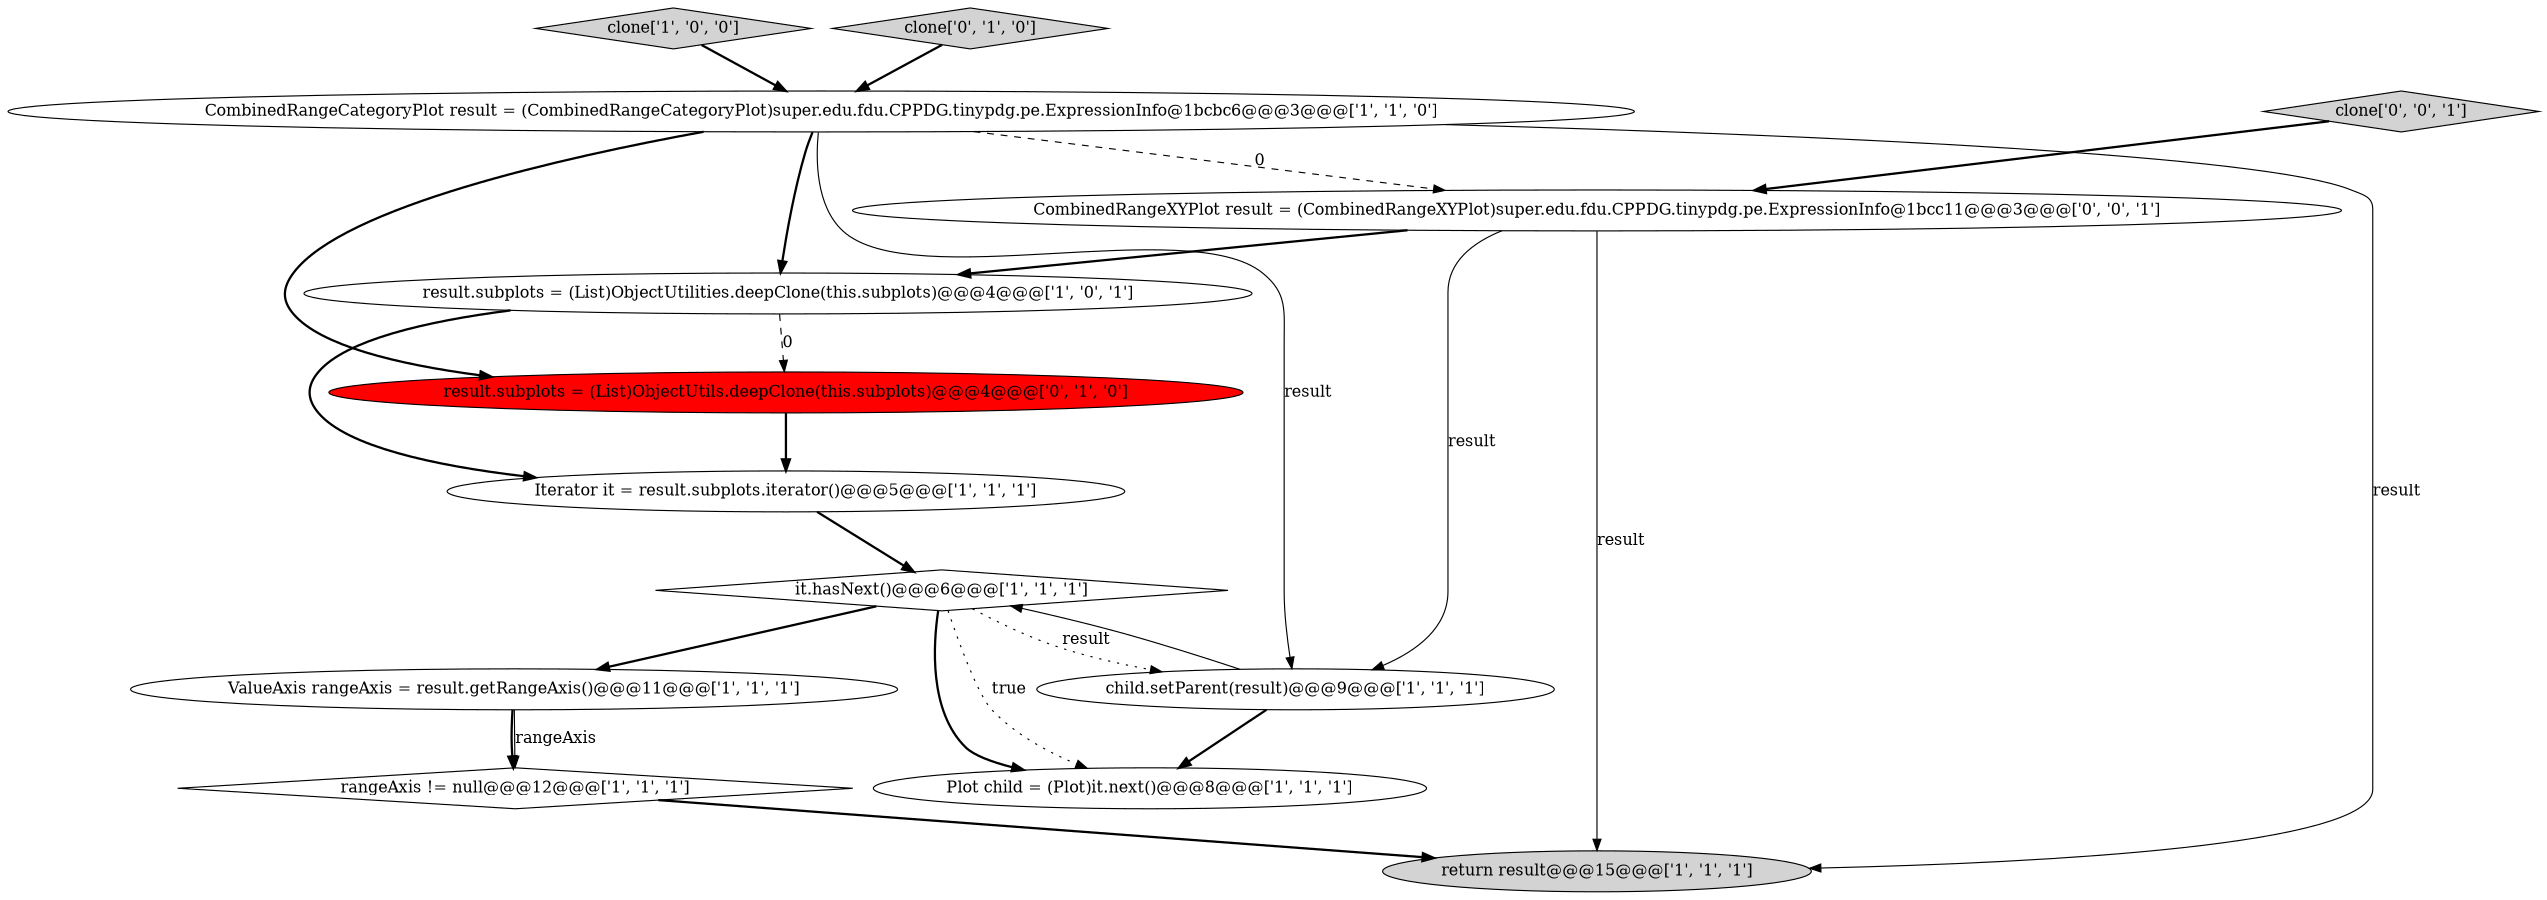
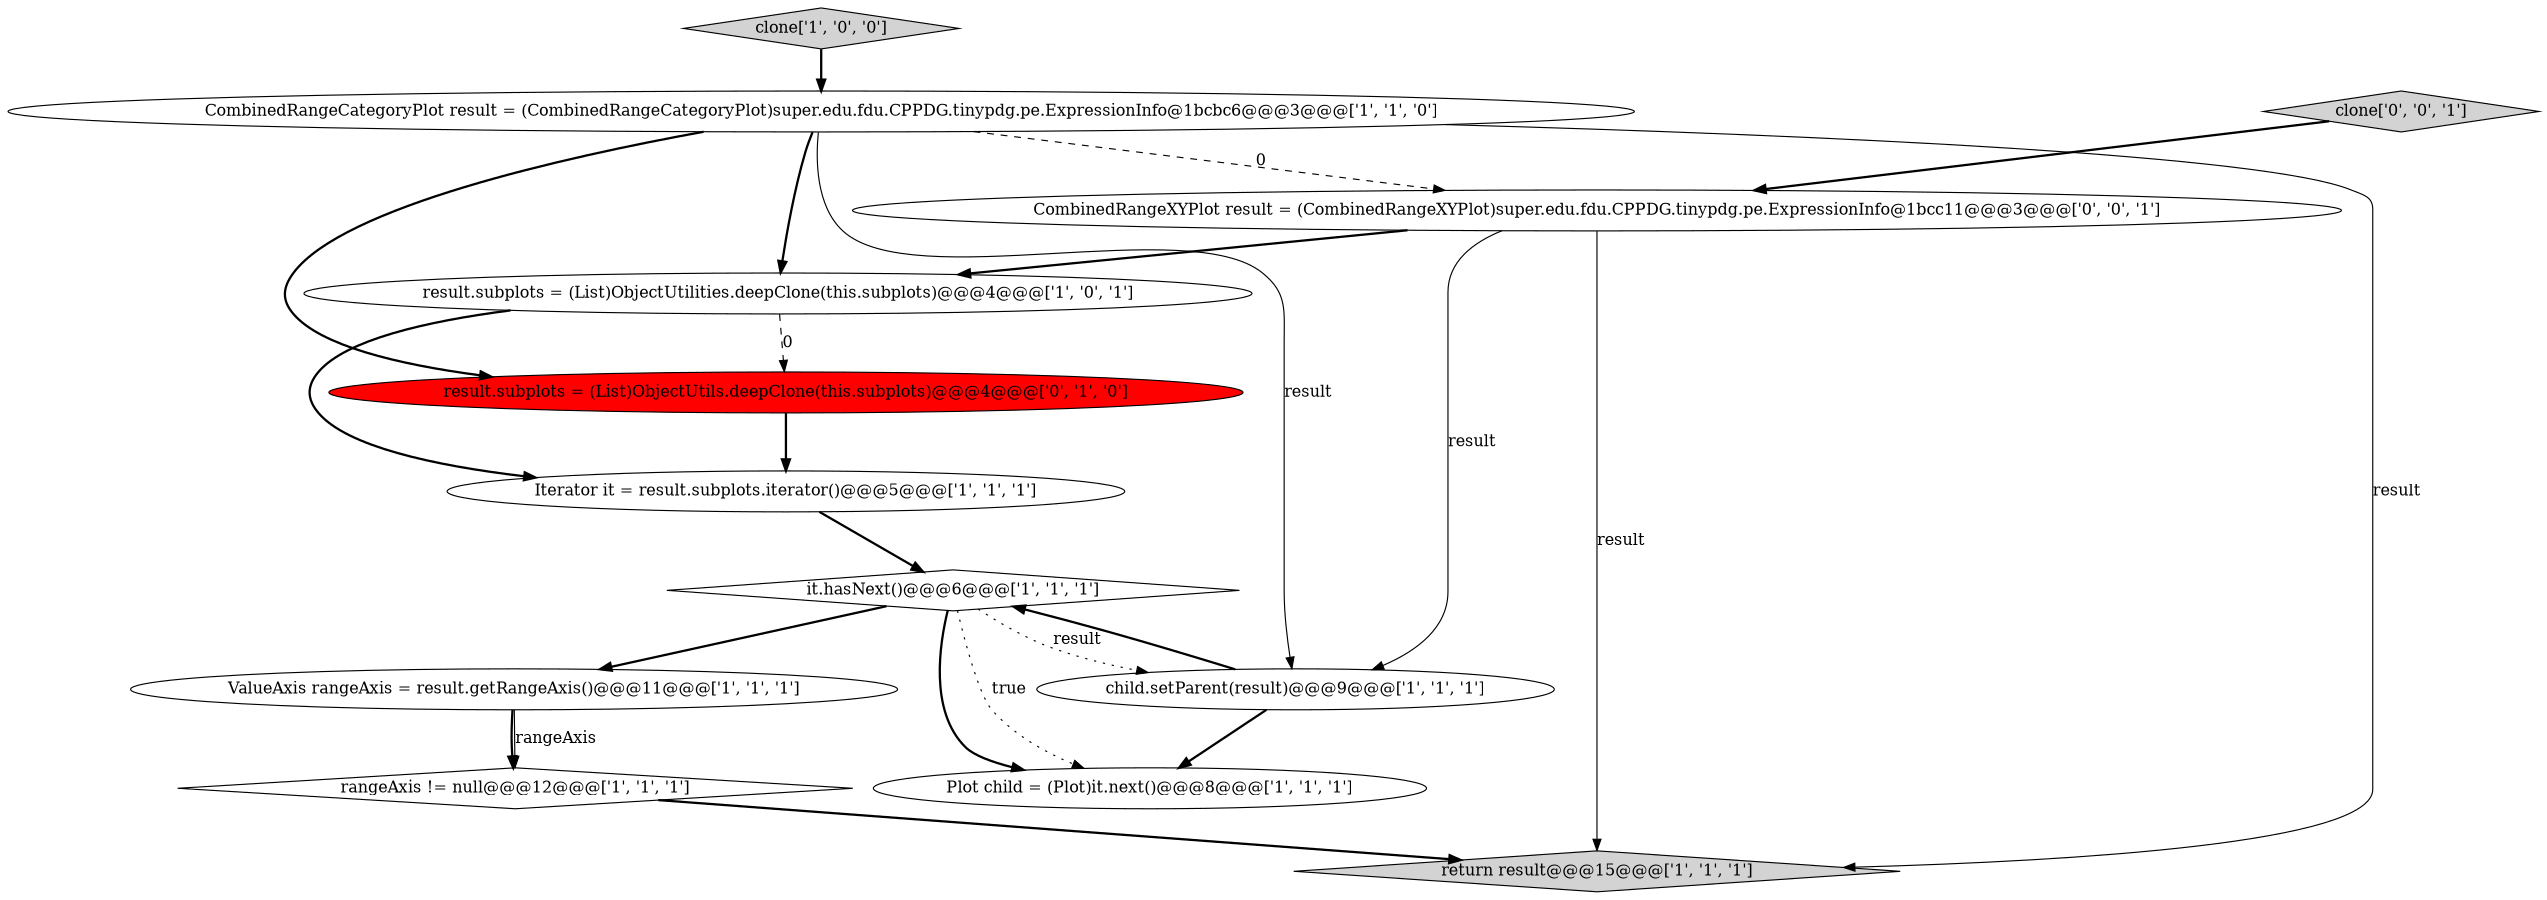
(970, 28) -> none
(1132, 636) -> (1130, 638)
(1597, 871) -> (1597, 871)
